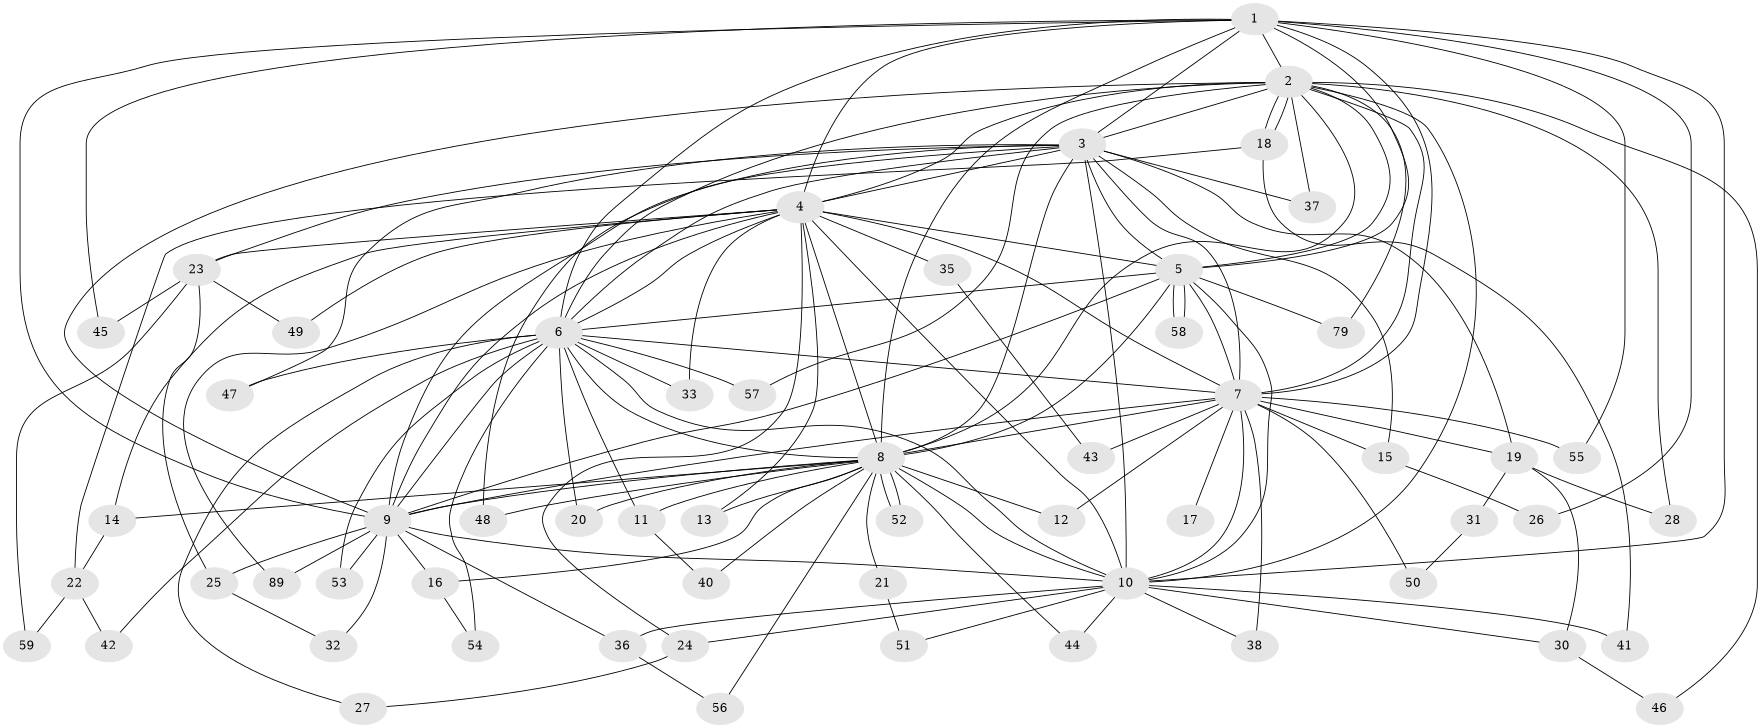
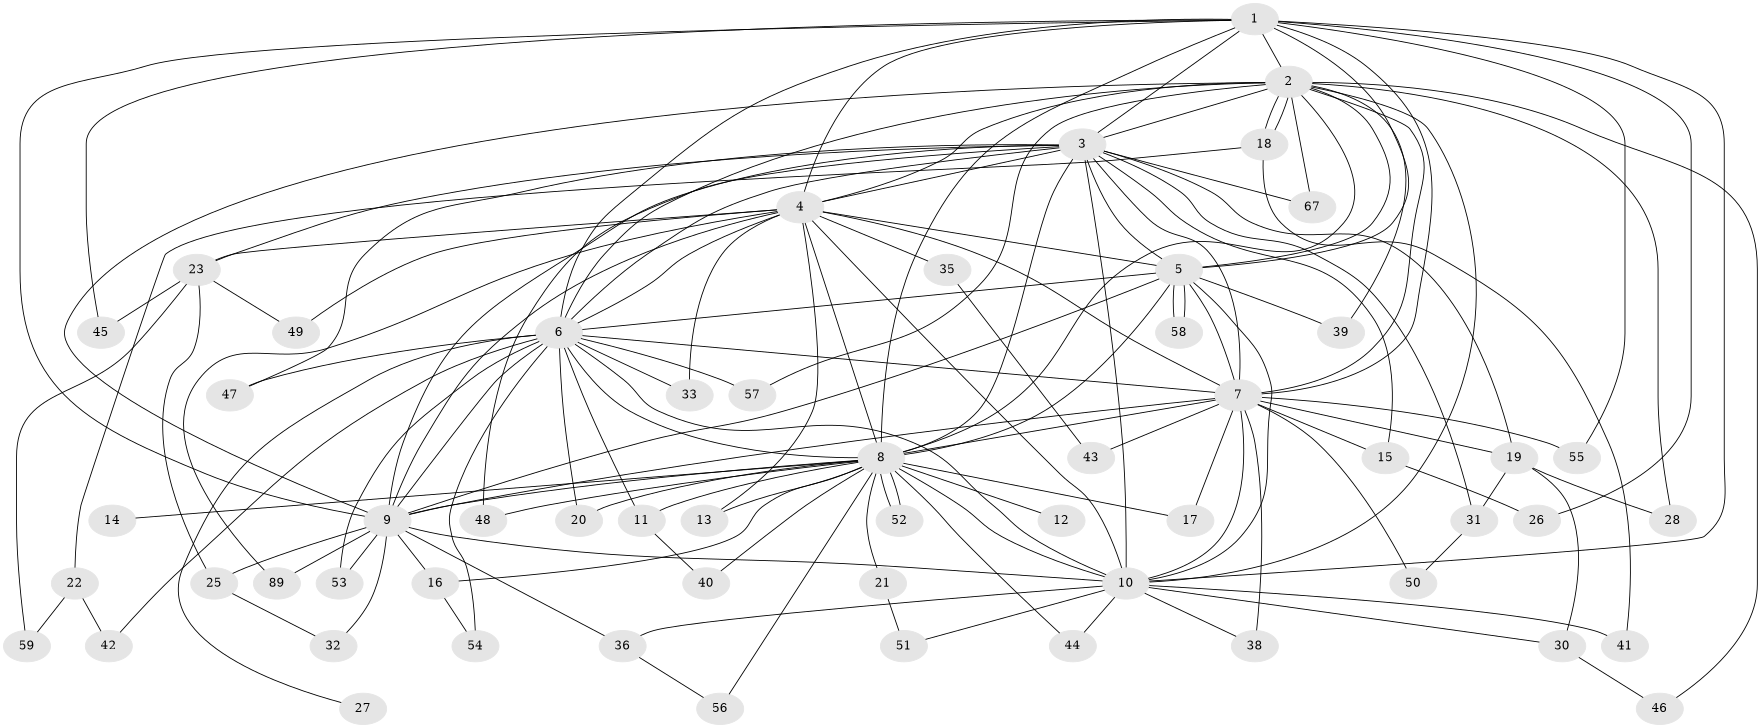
(1312, 207) -> (1312, 207)
(385, 249) -> none
none -> (1343, 270)
(1341, 333) -> (1341, 333)
(1150, 458) -> none
none -> (1036, 489)
(94, 552) -> none
(685, 646) -> none
